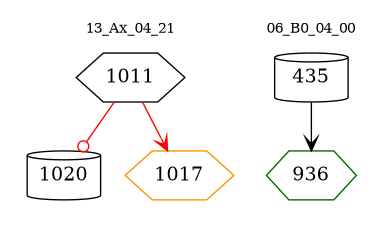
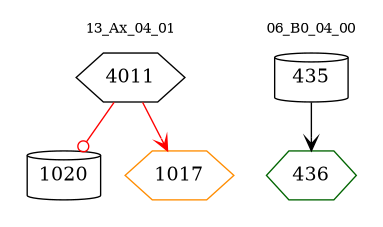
(131, 29) -> (131, 29)
(131, 78) -> (131, 78)
(311, 175) -> (311, 175)
